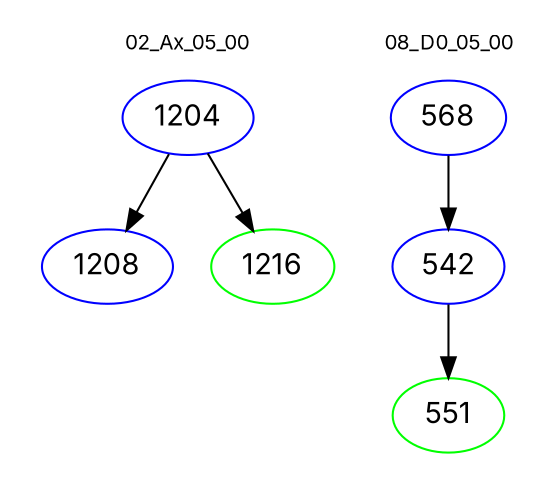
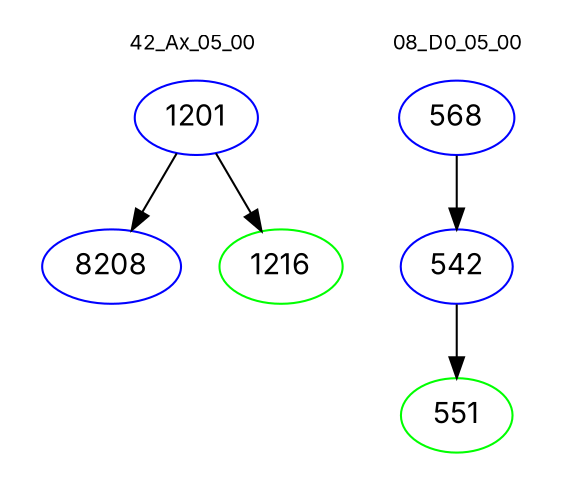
(188, 44) -> (192, 44)
(188, 118) -> (196, 118)
(107, 267) -> (112, 267)
